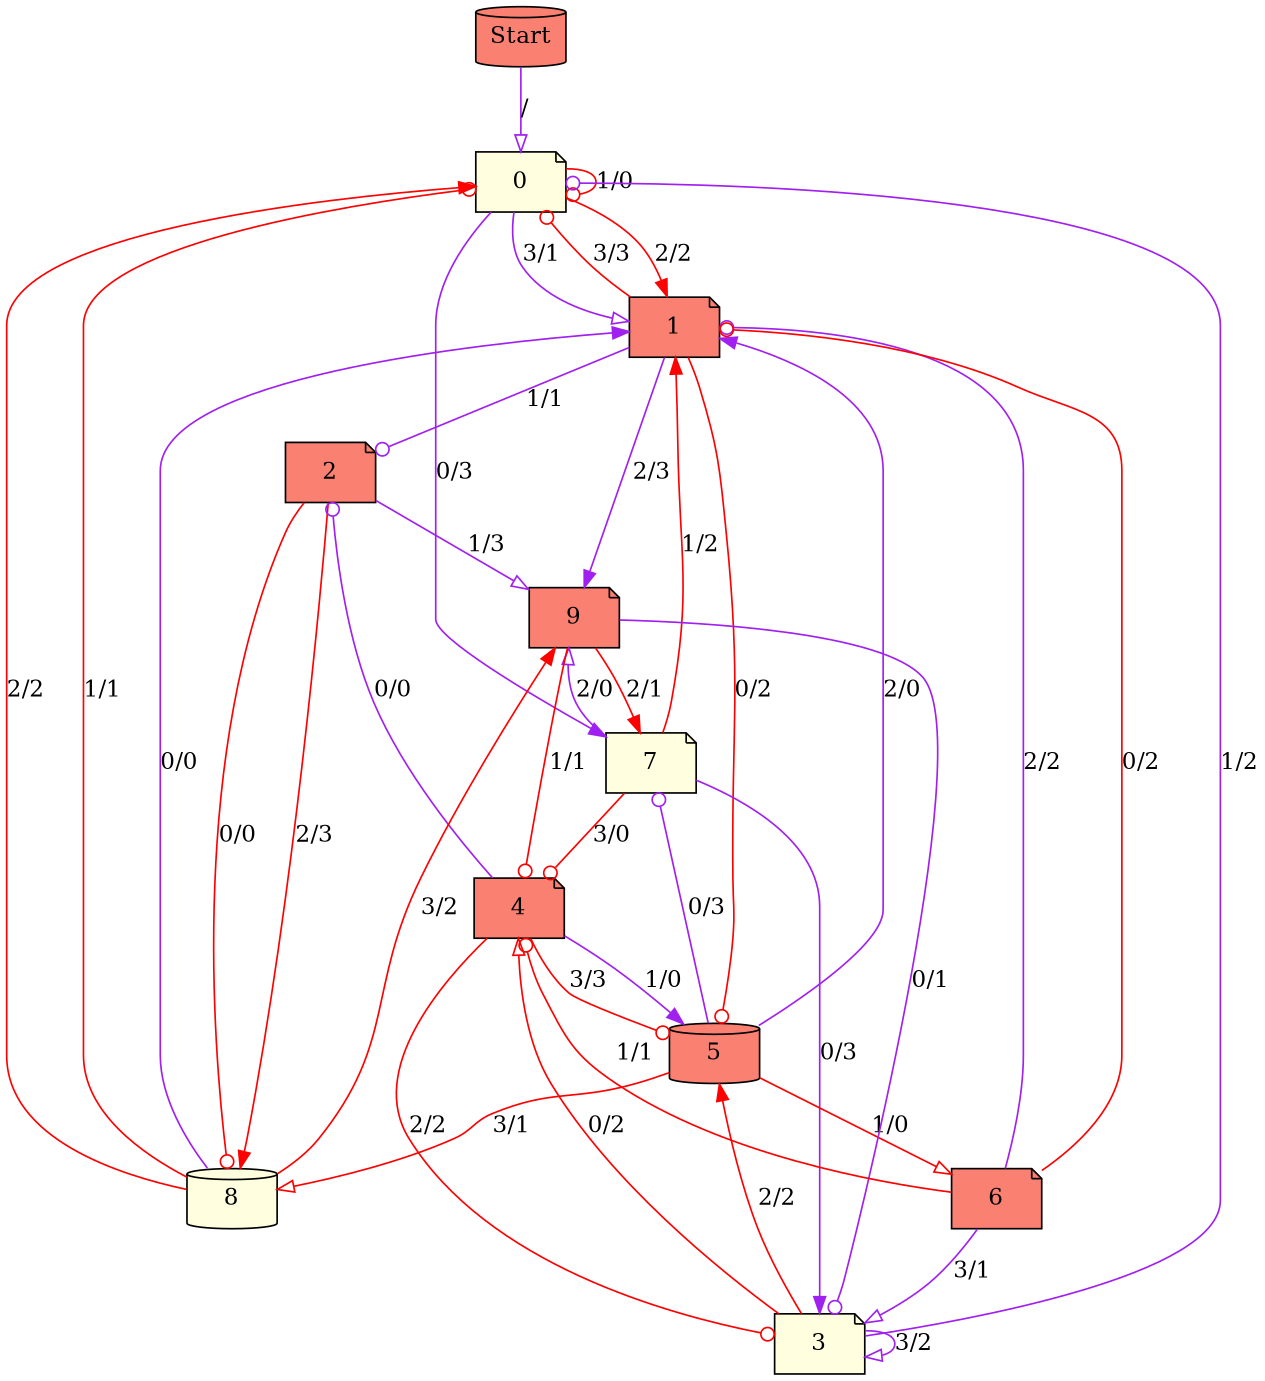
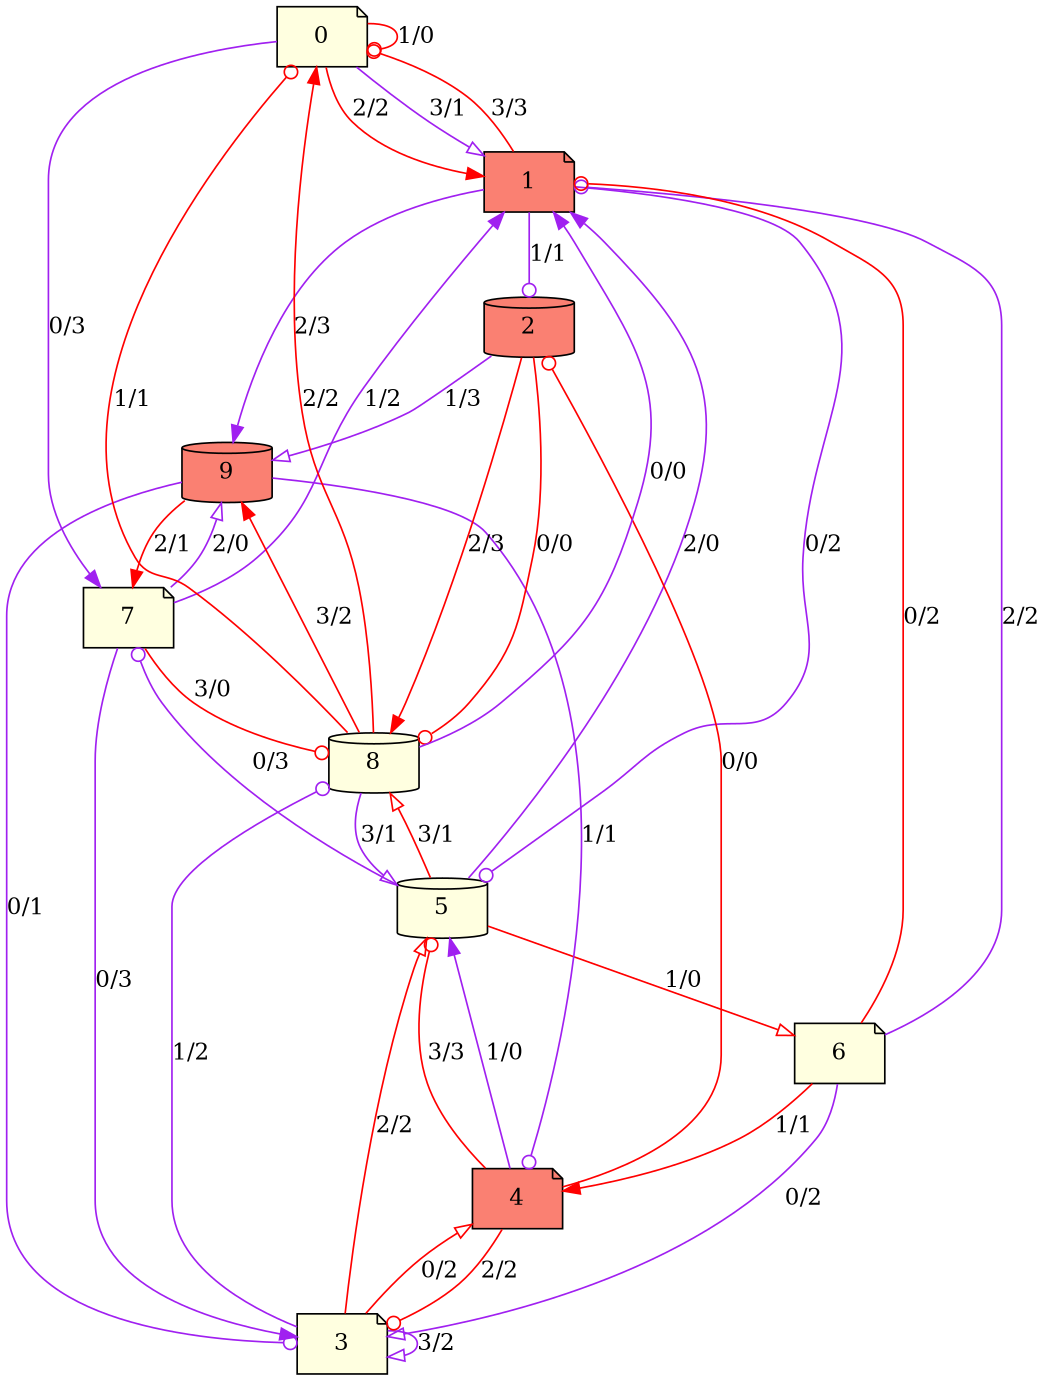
(521, 37) -> none
(331, 472) -> (529, 327)
(682, 554) -> (340, 426)
(574, 618) -> (227, 472)
(1220, 618) -> (172, 1053)
(735, 681) -> (807, 525)
(378, 712) -> (721, 804)
(546, 756) -> (570, 725)
(590, 830) -> (219, 718)
none -> (357, 838)
(715, 1053) -> (442, 908)
(701, 1128) -> (705, 1154)
(997, 1199) -> (840, 1053)
(752, 1211) -> (373, 1131)
(972, 1271) -> (804, 1199)
